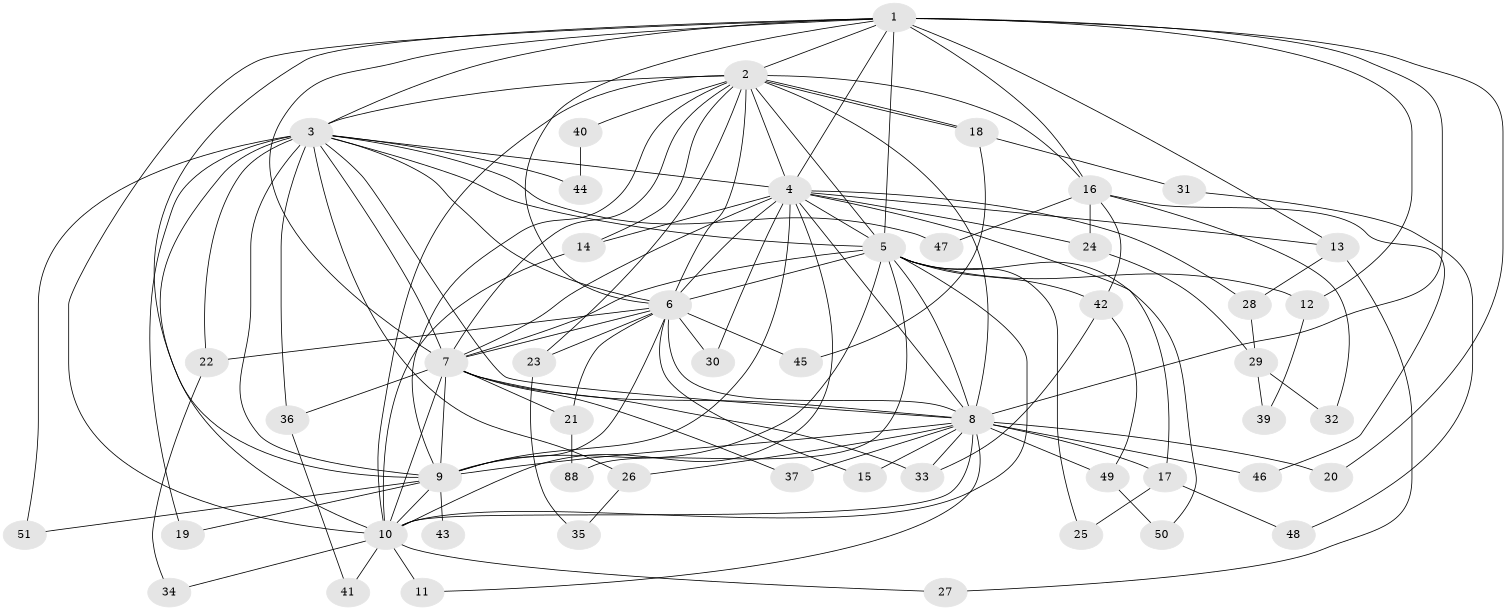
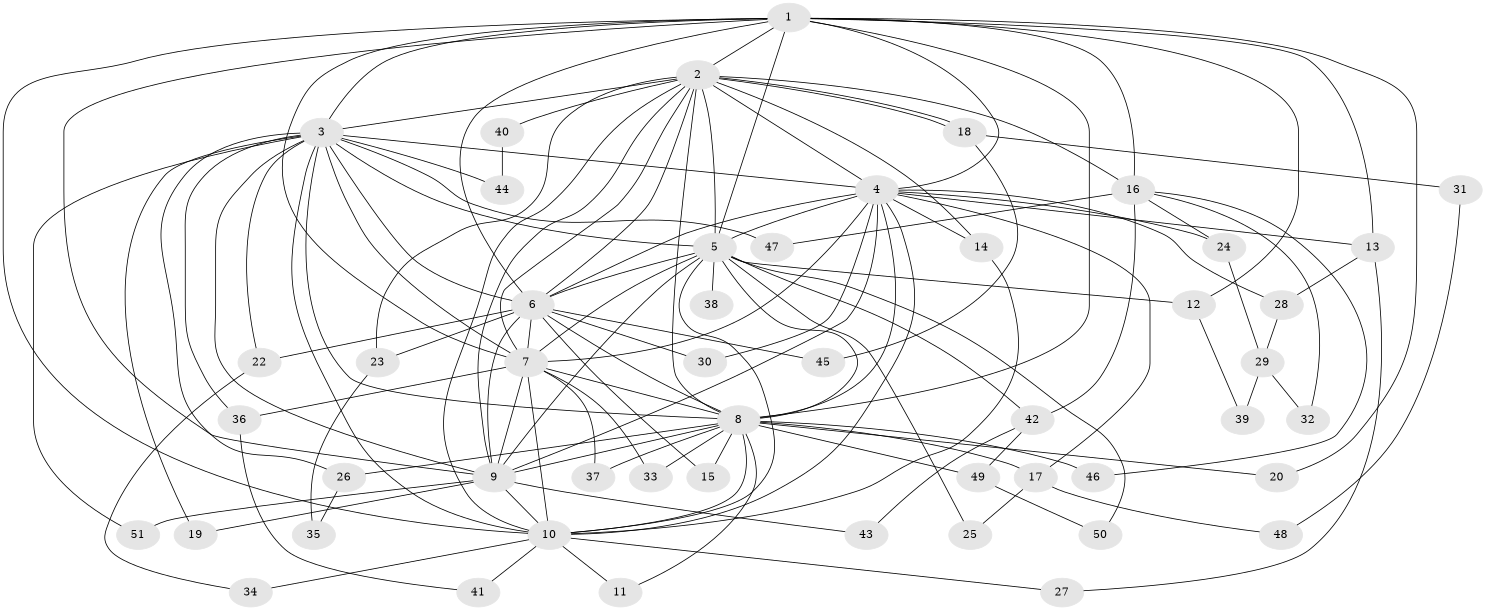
(1022, 415) -> (949, 464)
(572, 420) -> none
(572, 478) -> (712, 305)
